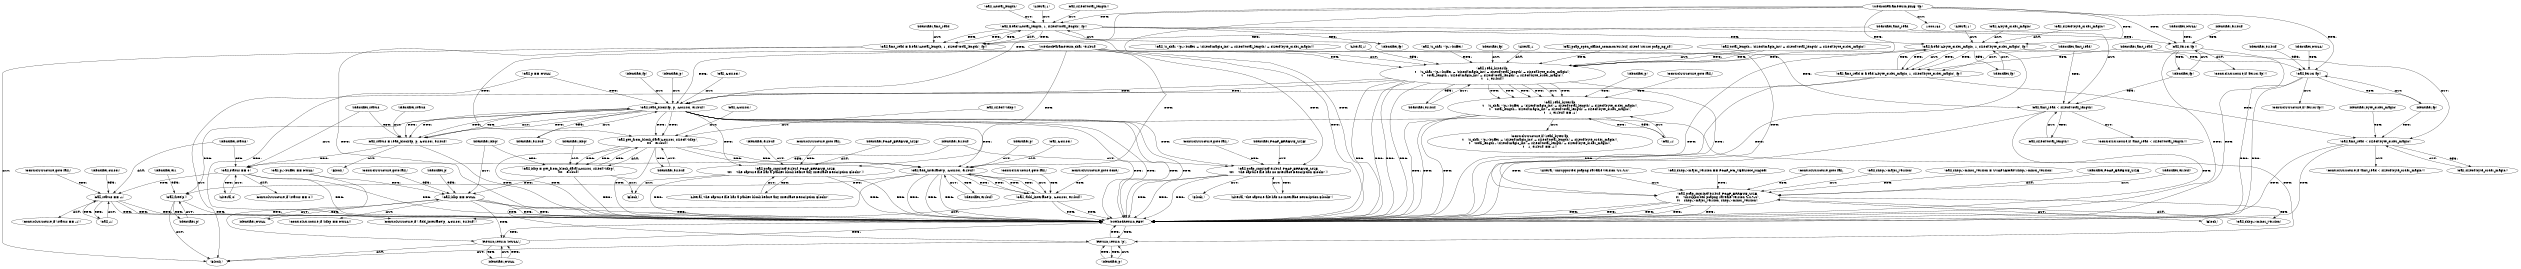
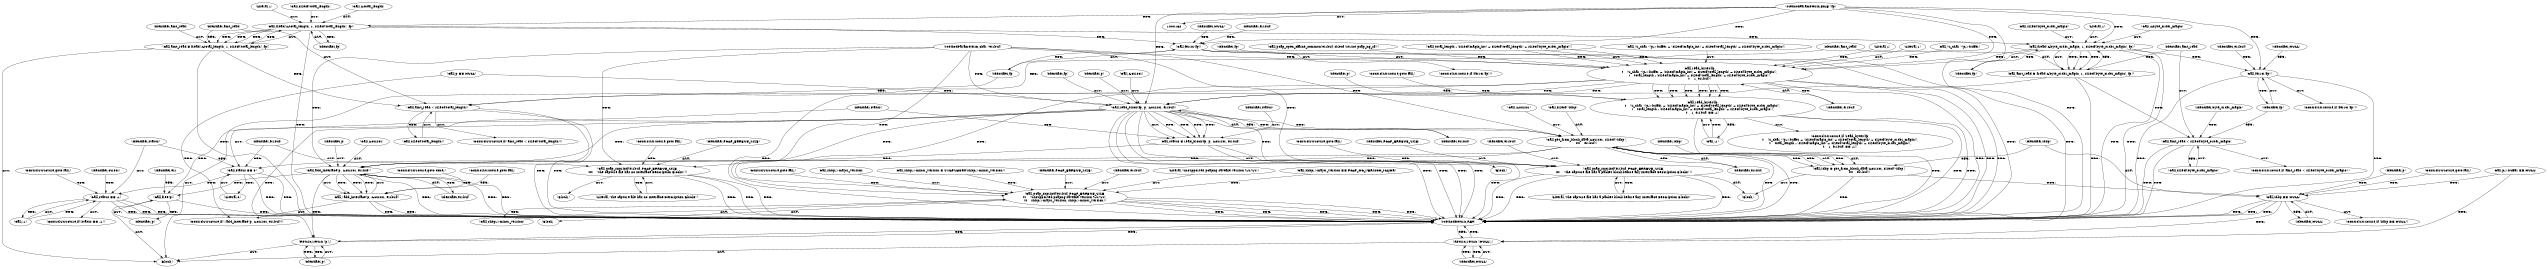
(496, 121) -> none
(1029, 183) -> (381, 183)
(284, 197) -> none
